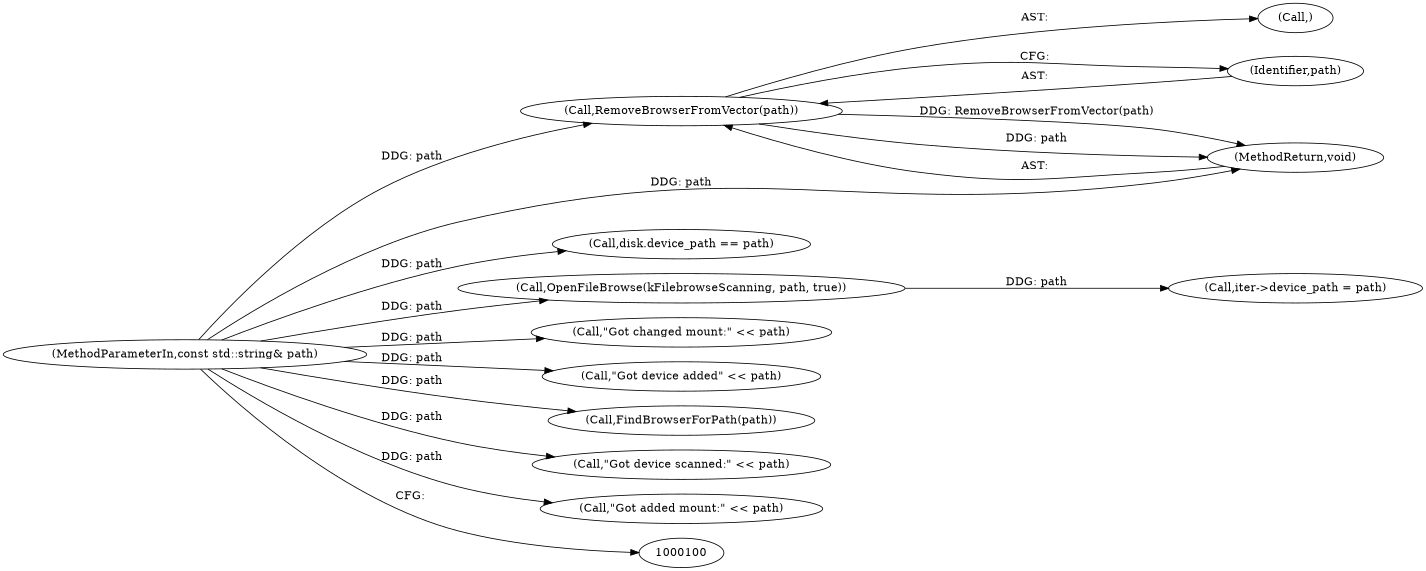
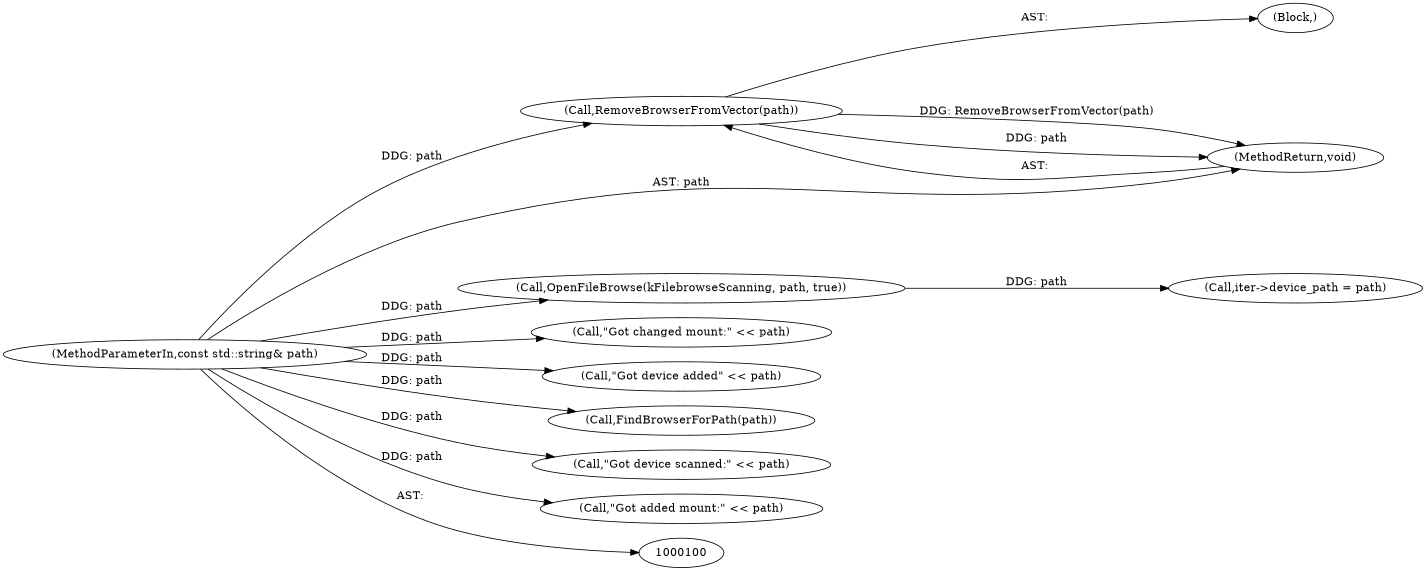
(1295, 18) -> (1295, 18)
(1295, 71) -> none
(681, 183) -> (681, 183)
(681, 244) -> none
(412, 496) -> (412, 496)
